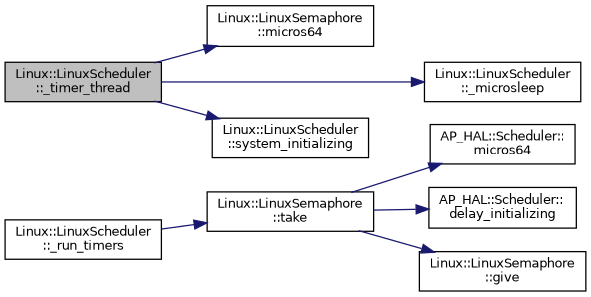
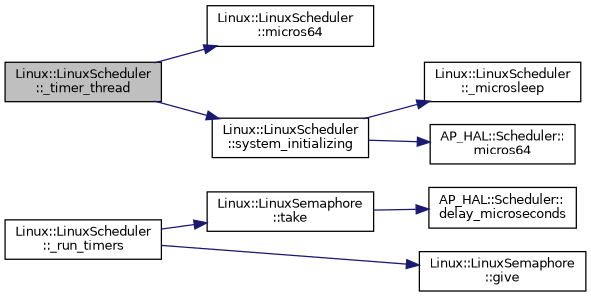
(290, 26) -> (290, 26)
(286, 82) -> (390, 112)
(390, 180) -> (393, 141)
(503, 208) -> (503, 208)
(390, 240) -> (284, 255)
